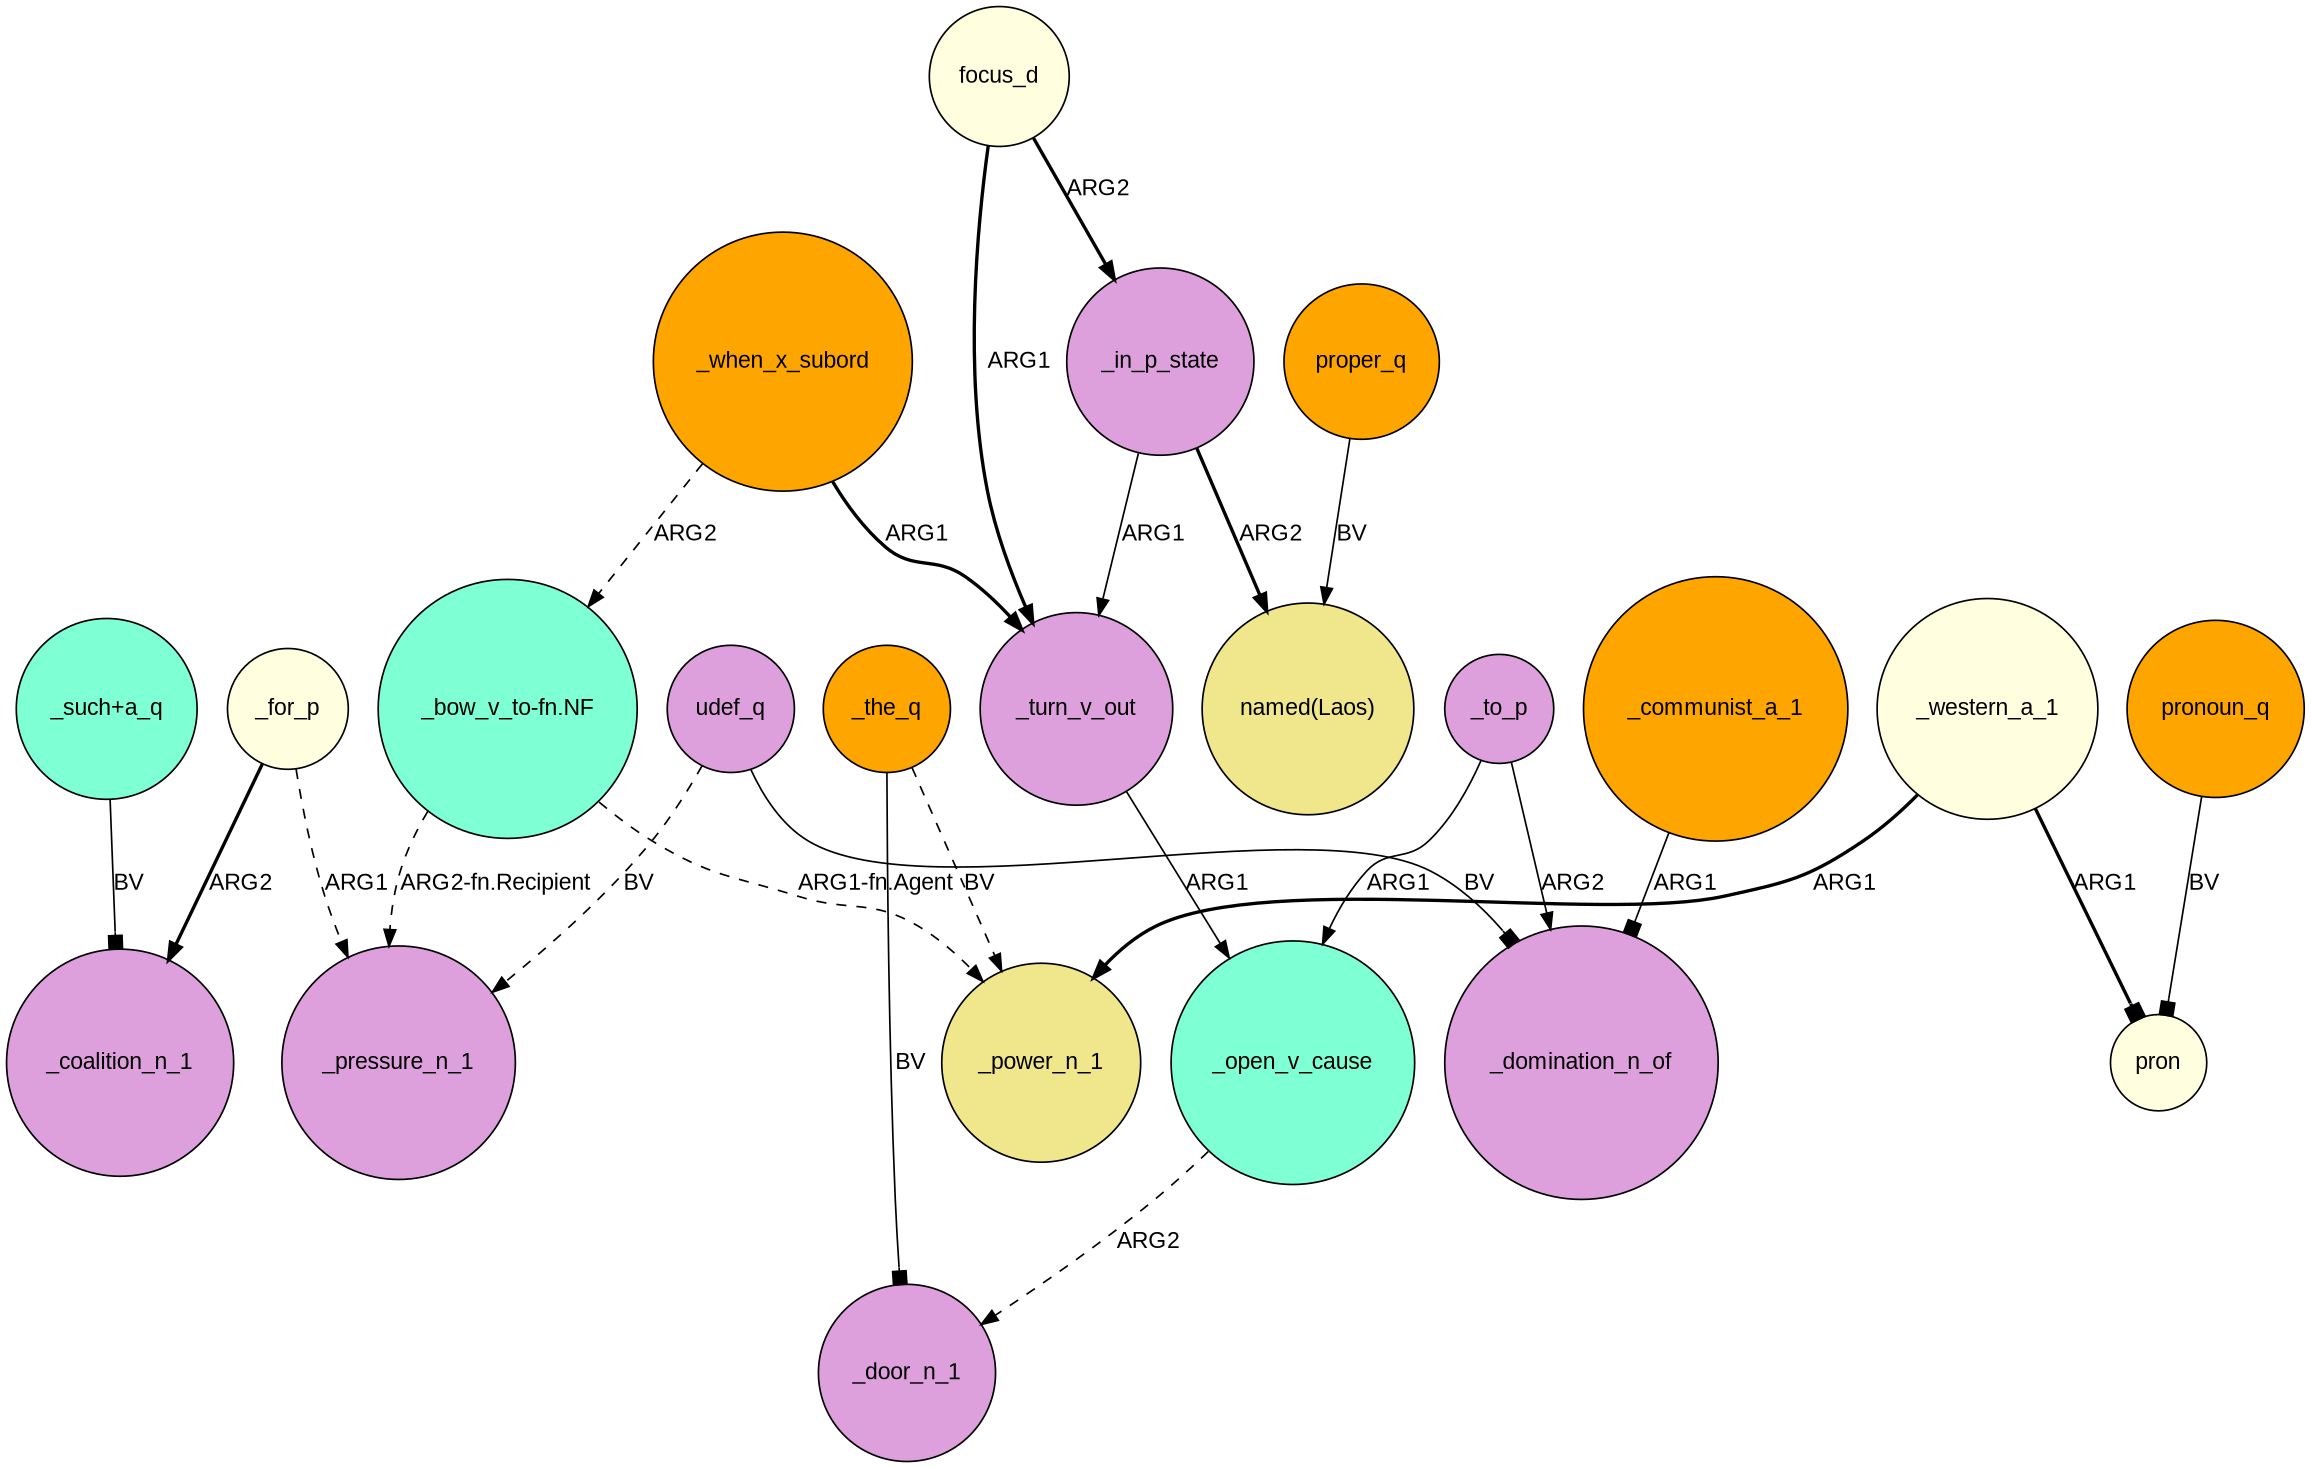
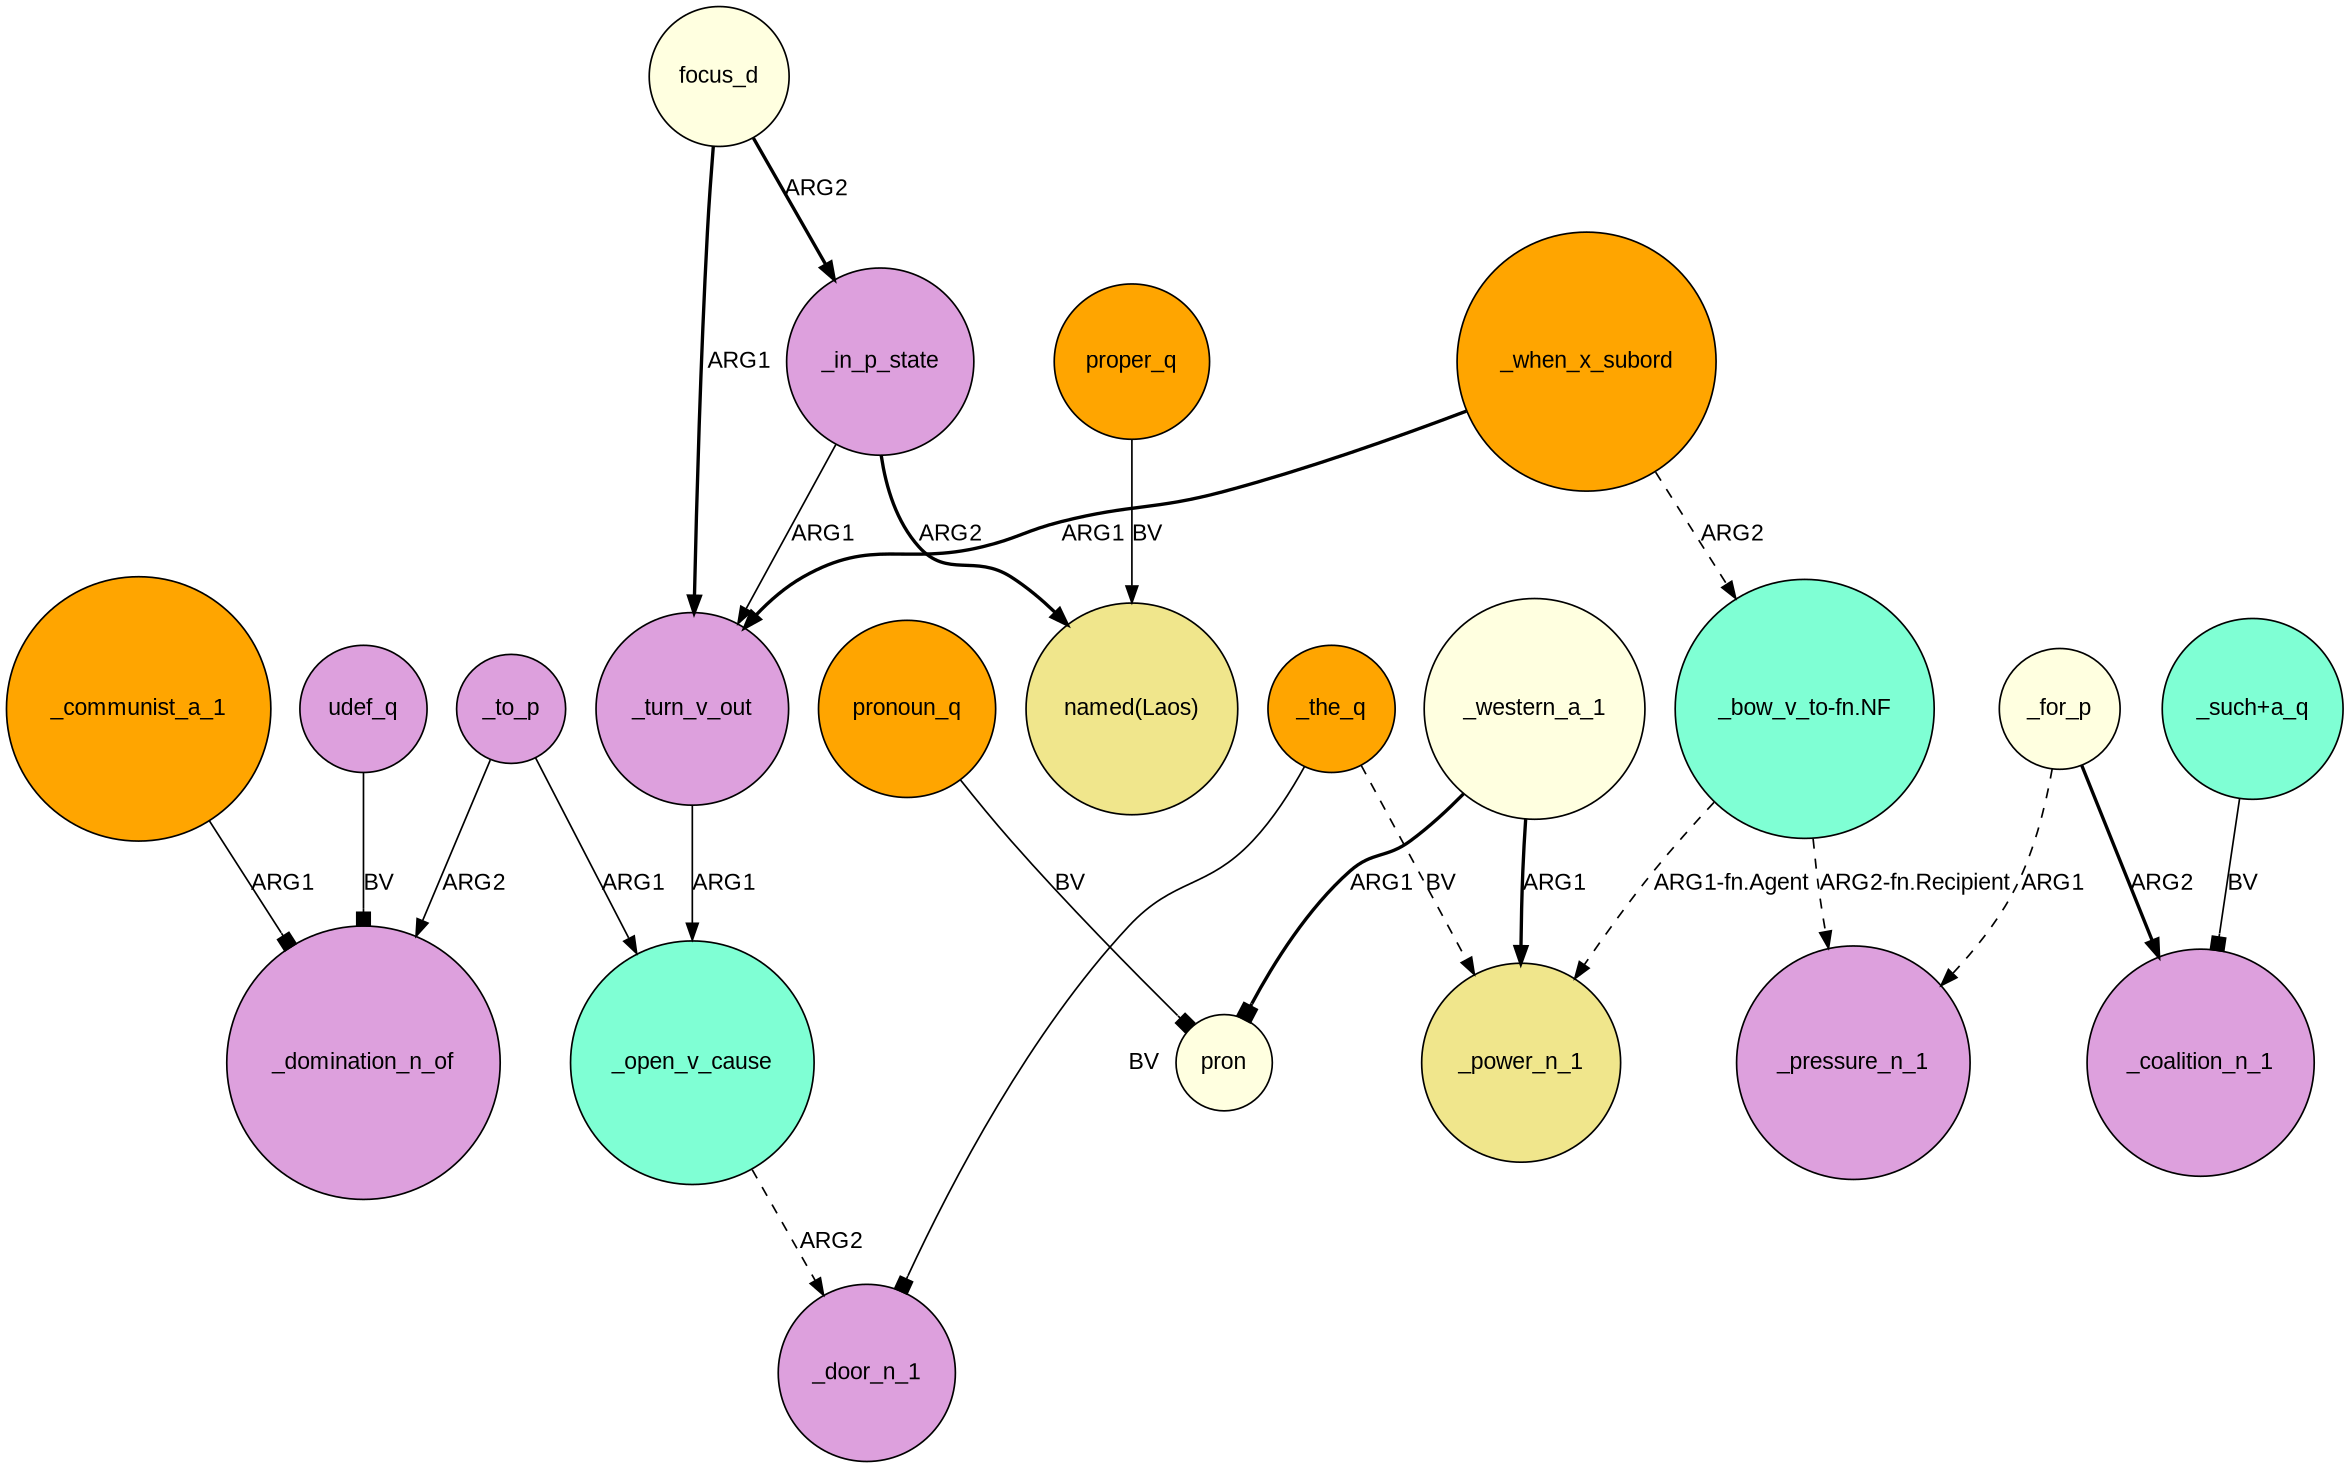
(614, 883) -> none
